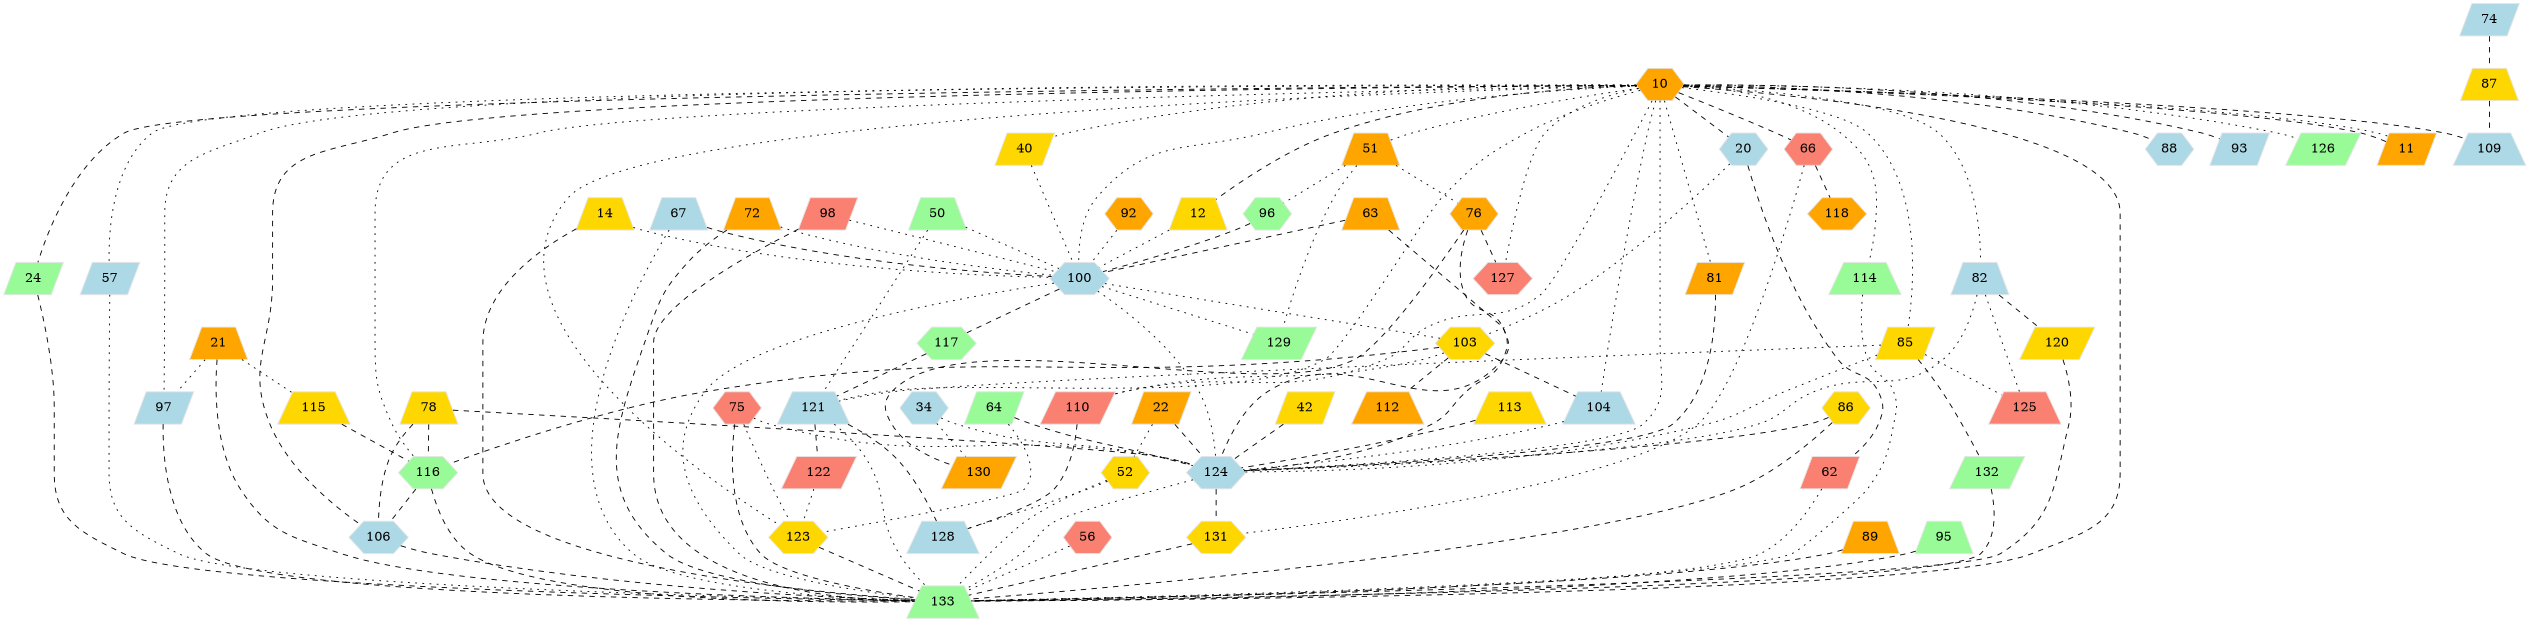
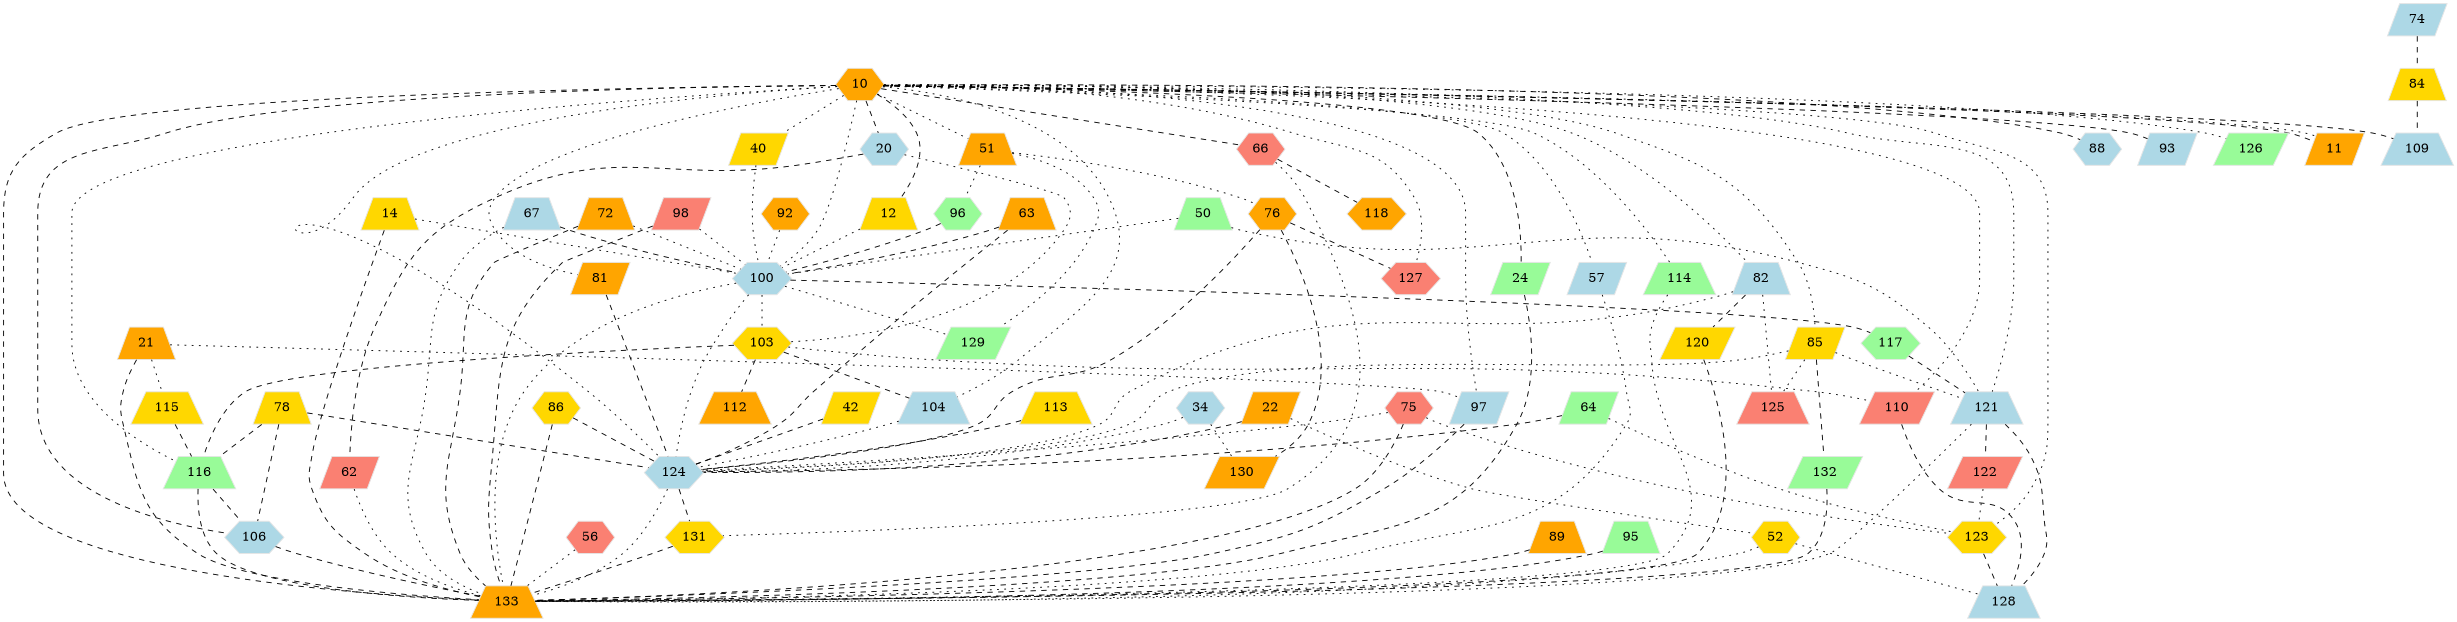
(2490, 84) -> (2417, 84)
(428, 473) -> (199, 473)
(869, 569) -> (1990, 570)
(943, 602) -> (507, 602)
